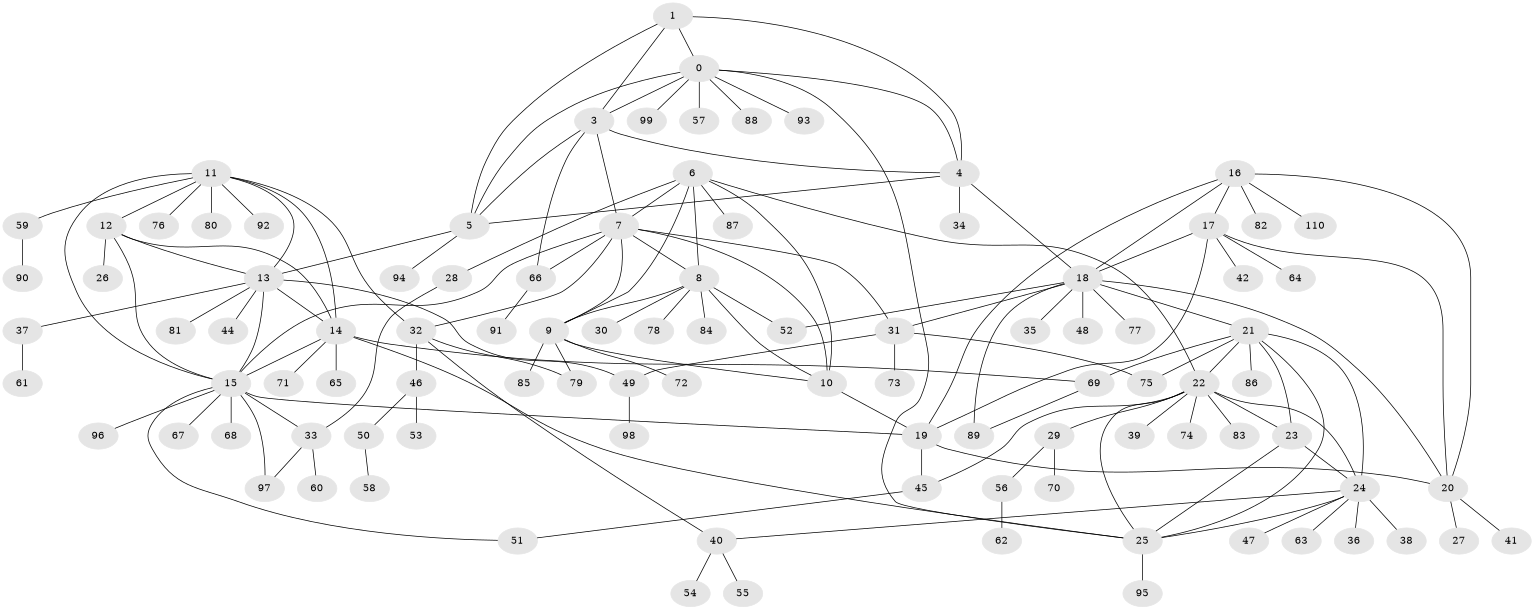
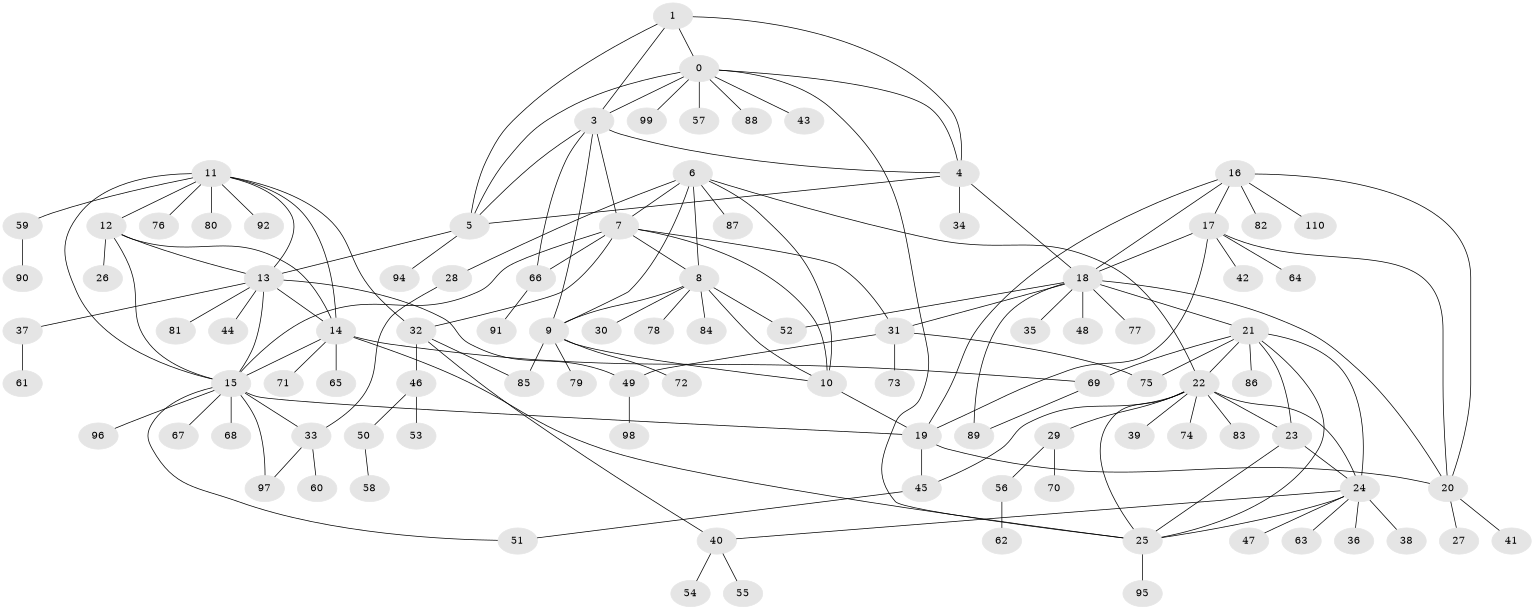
(804, 121) -> (804, 121)
(612, 294) -> (577, 227)
(497, 357) -> (474, 359)
